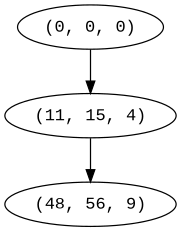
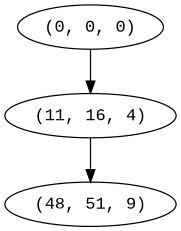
(90, 116) -> (90, 116)
(90, 204) -> (90, 204)
